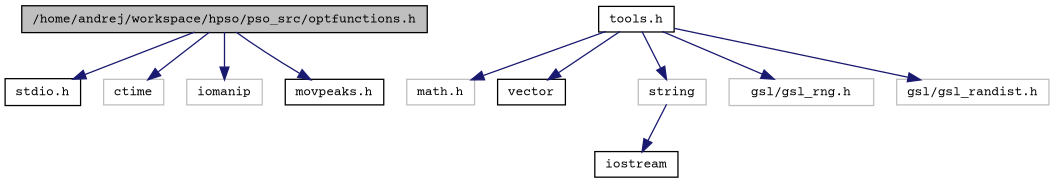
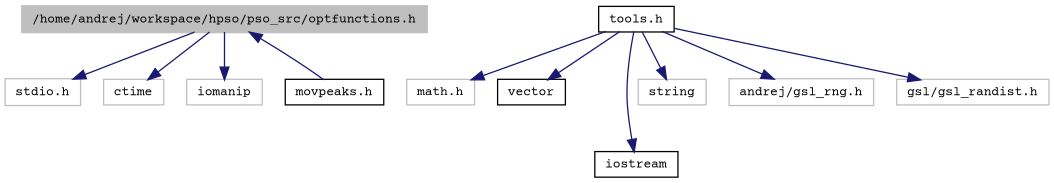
(224, 19) -> (224, 19)
(267, 53) -> (293, 59)
(43, 92) -> (43, 92)
(801, 92) -> (801, 92)
(657, 122) -> (627, 85)
